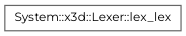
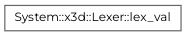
(93, 18) -> (93, 18)
